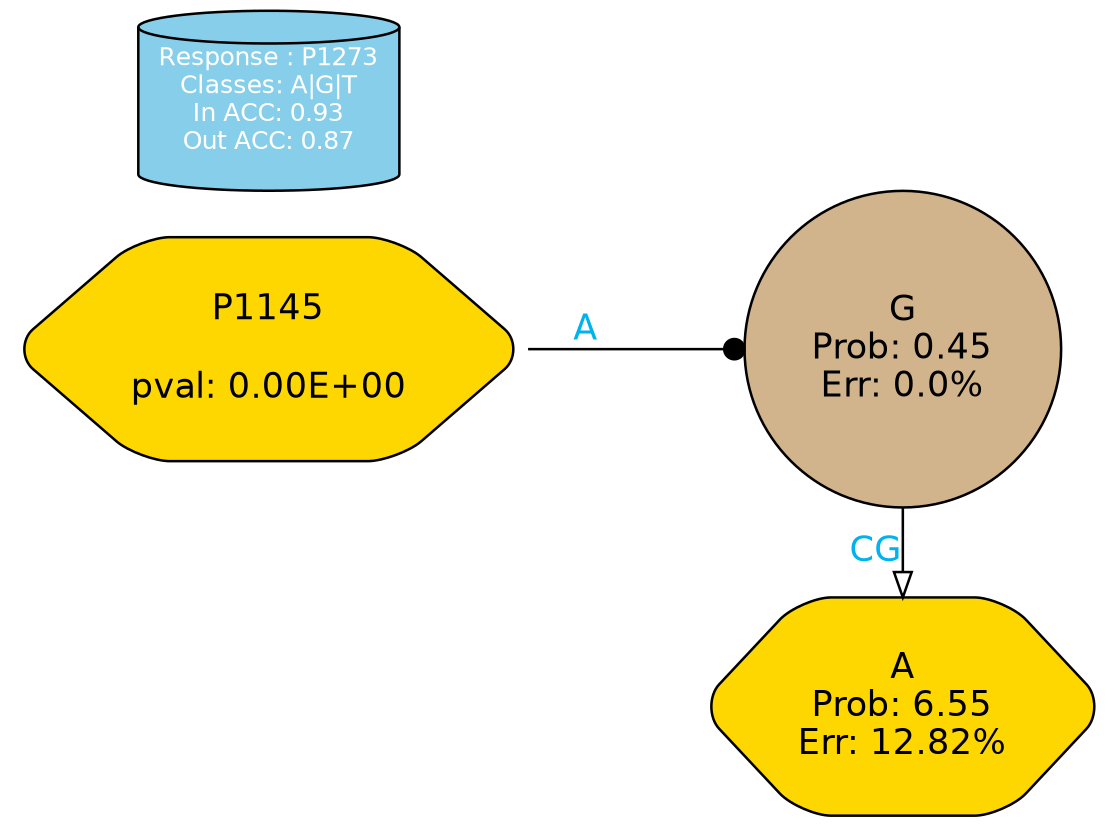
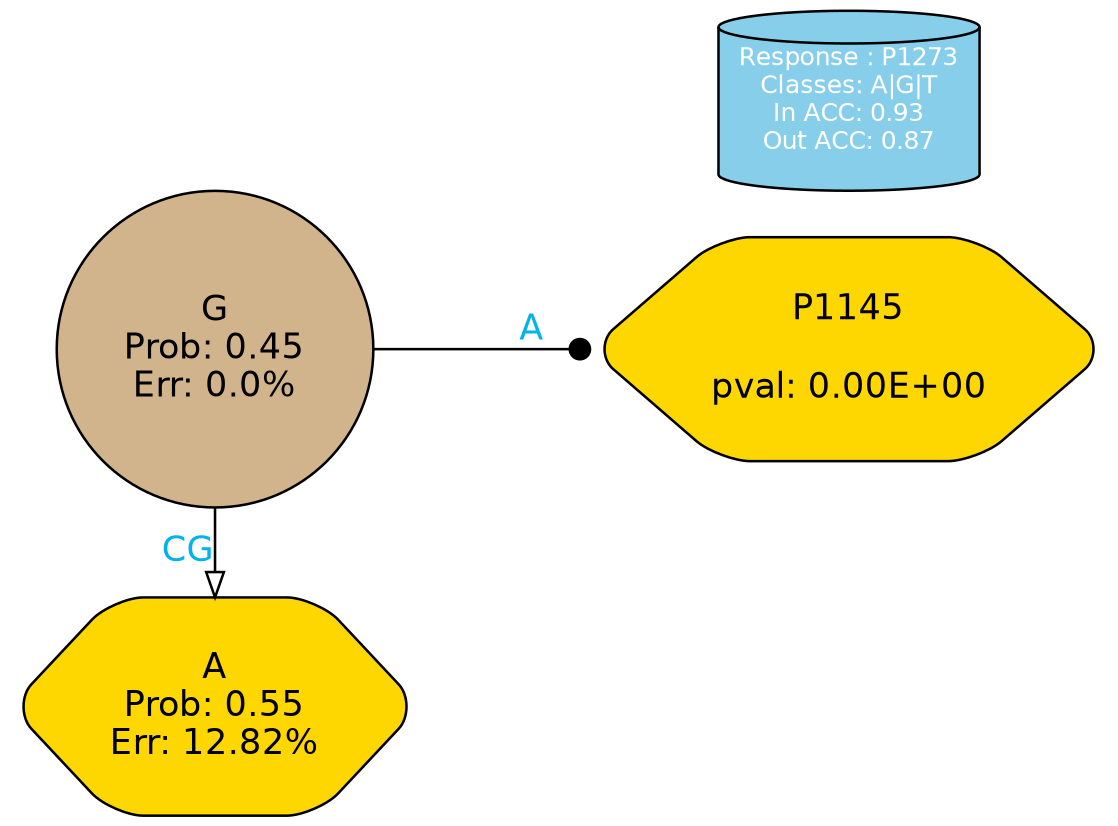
(626, 349) -> (471, 349)
(903, 707) -> (215, 707)
